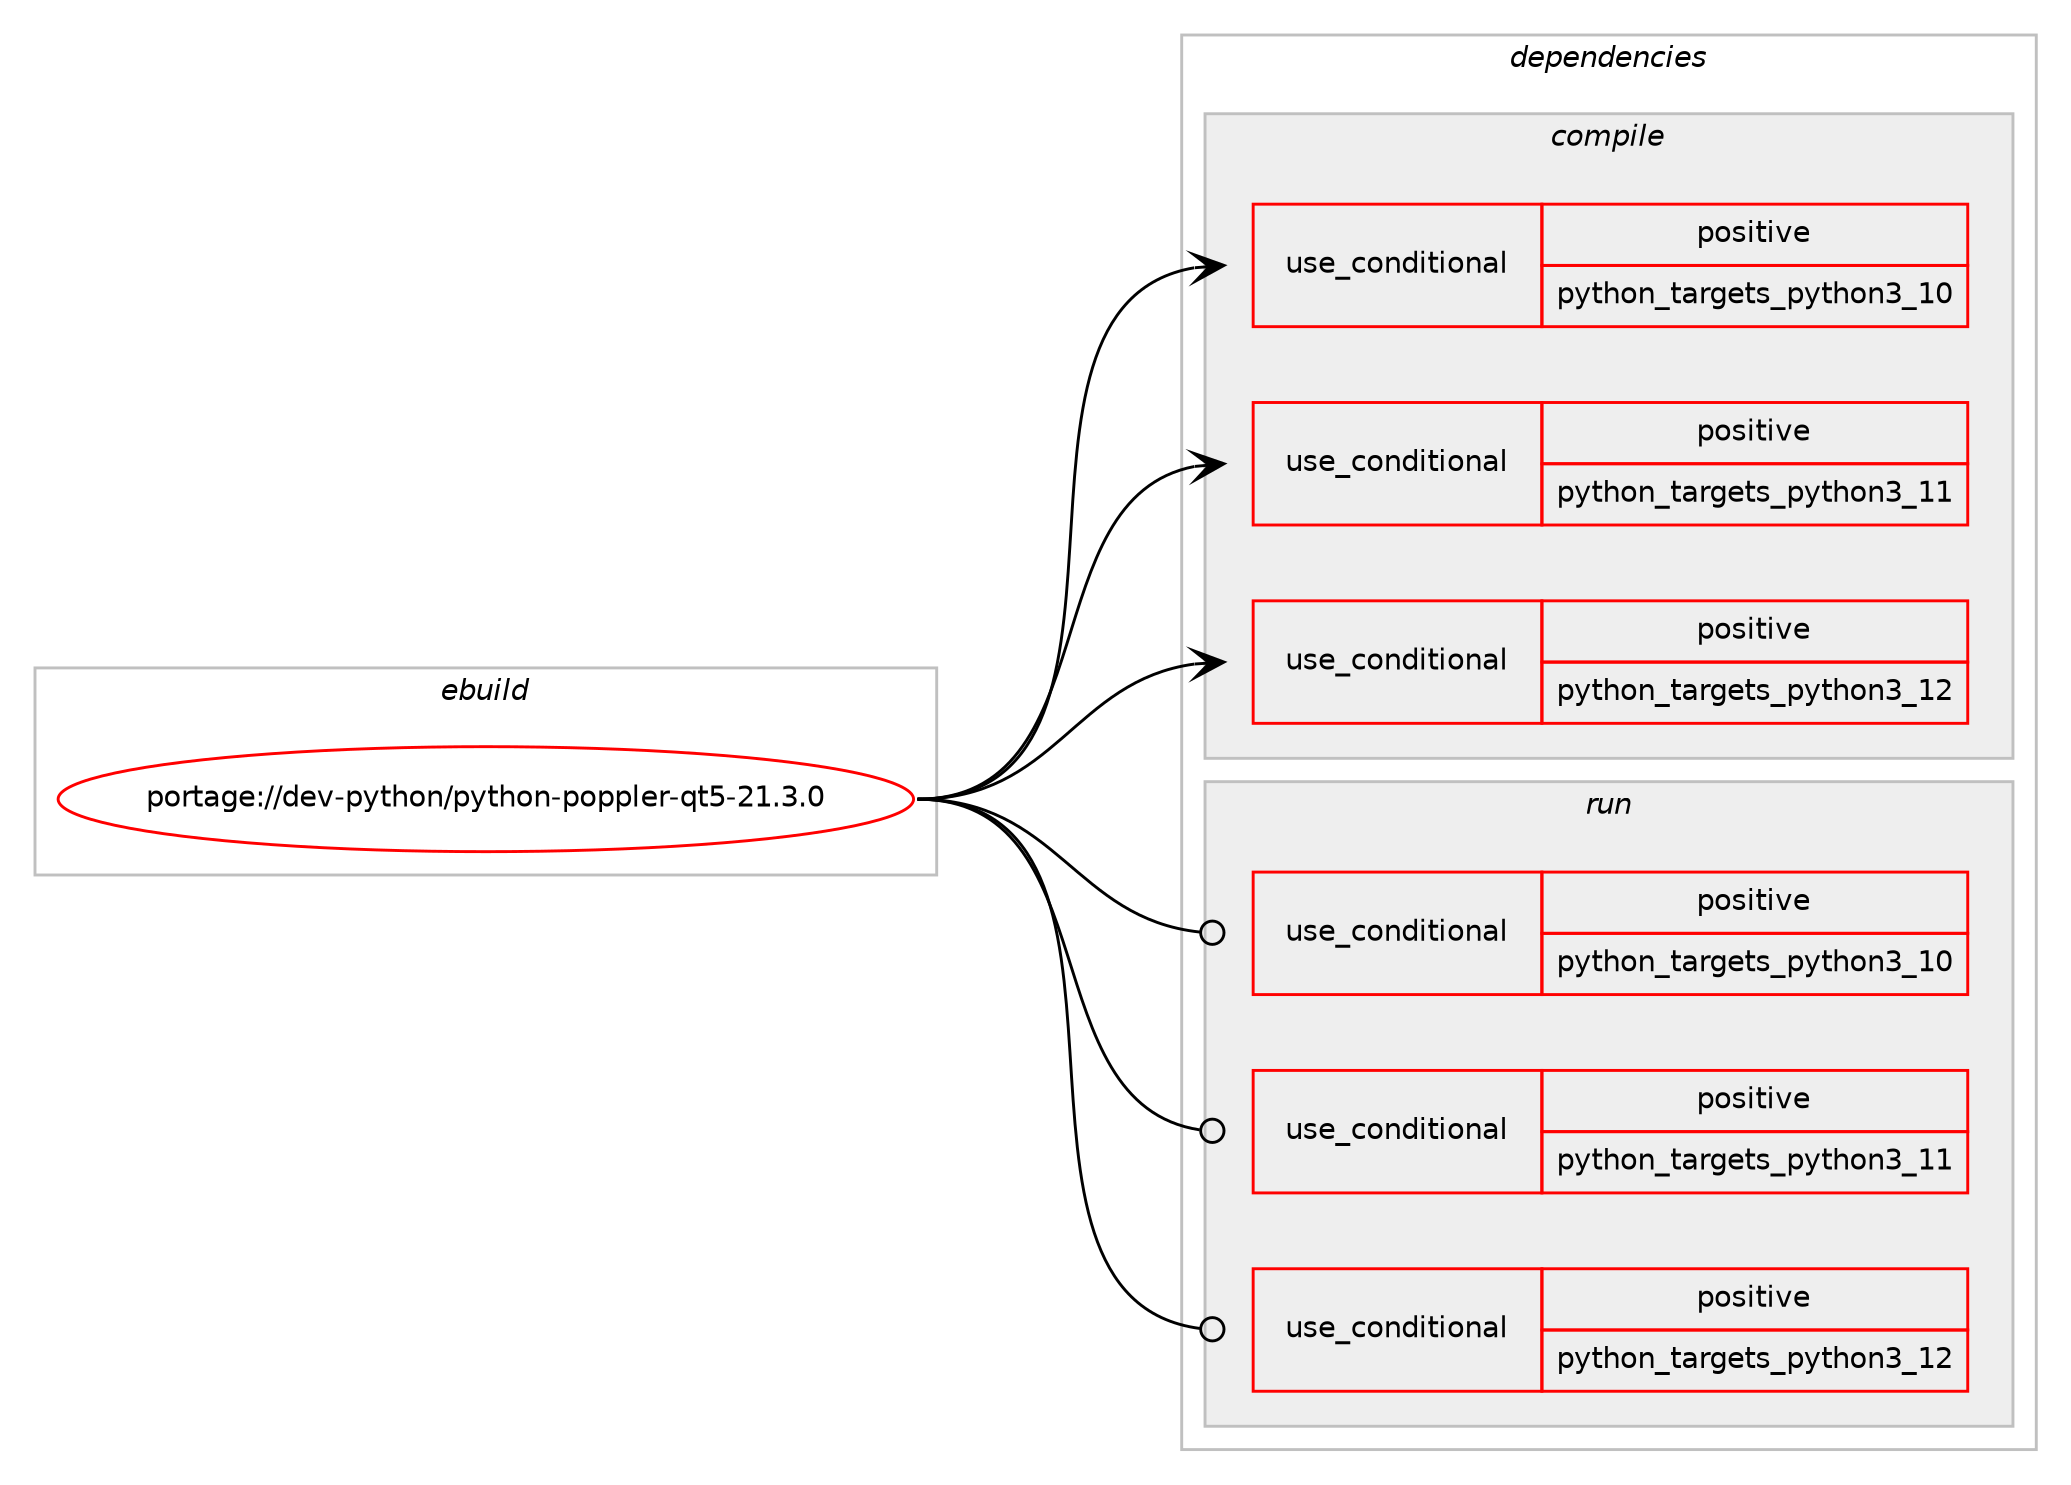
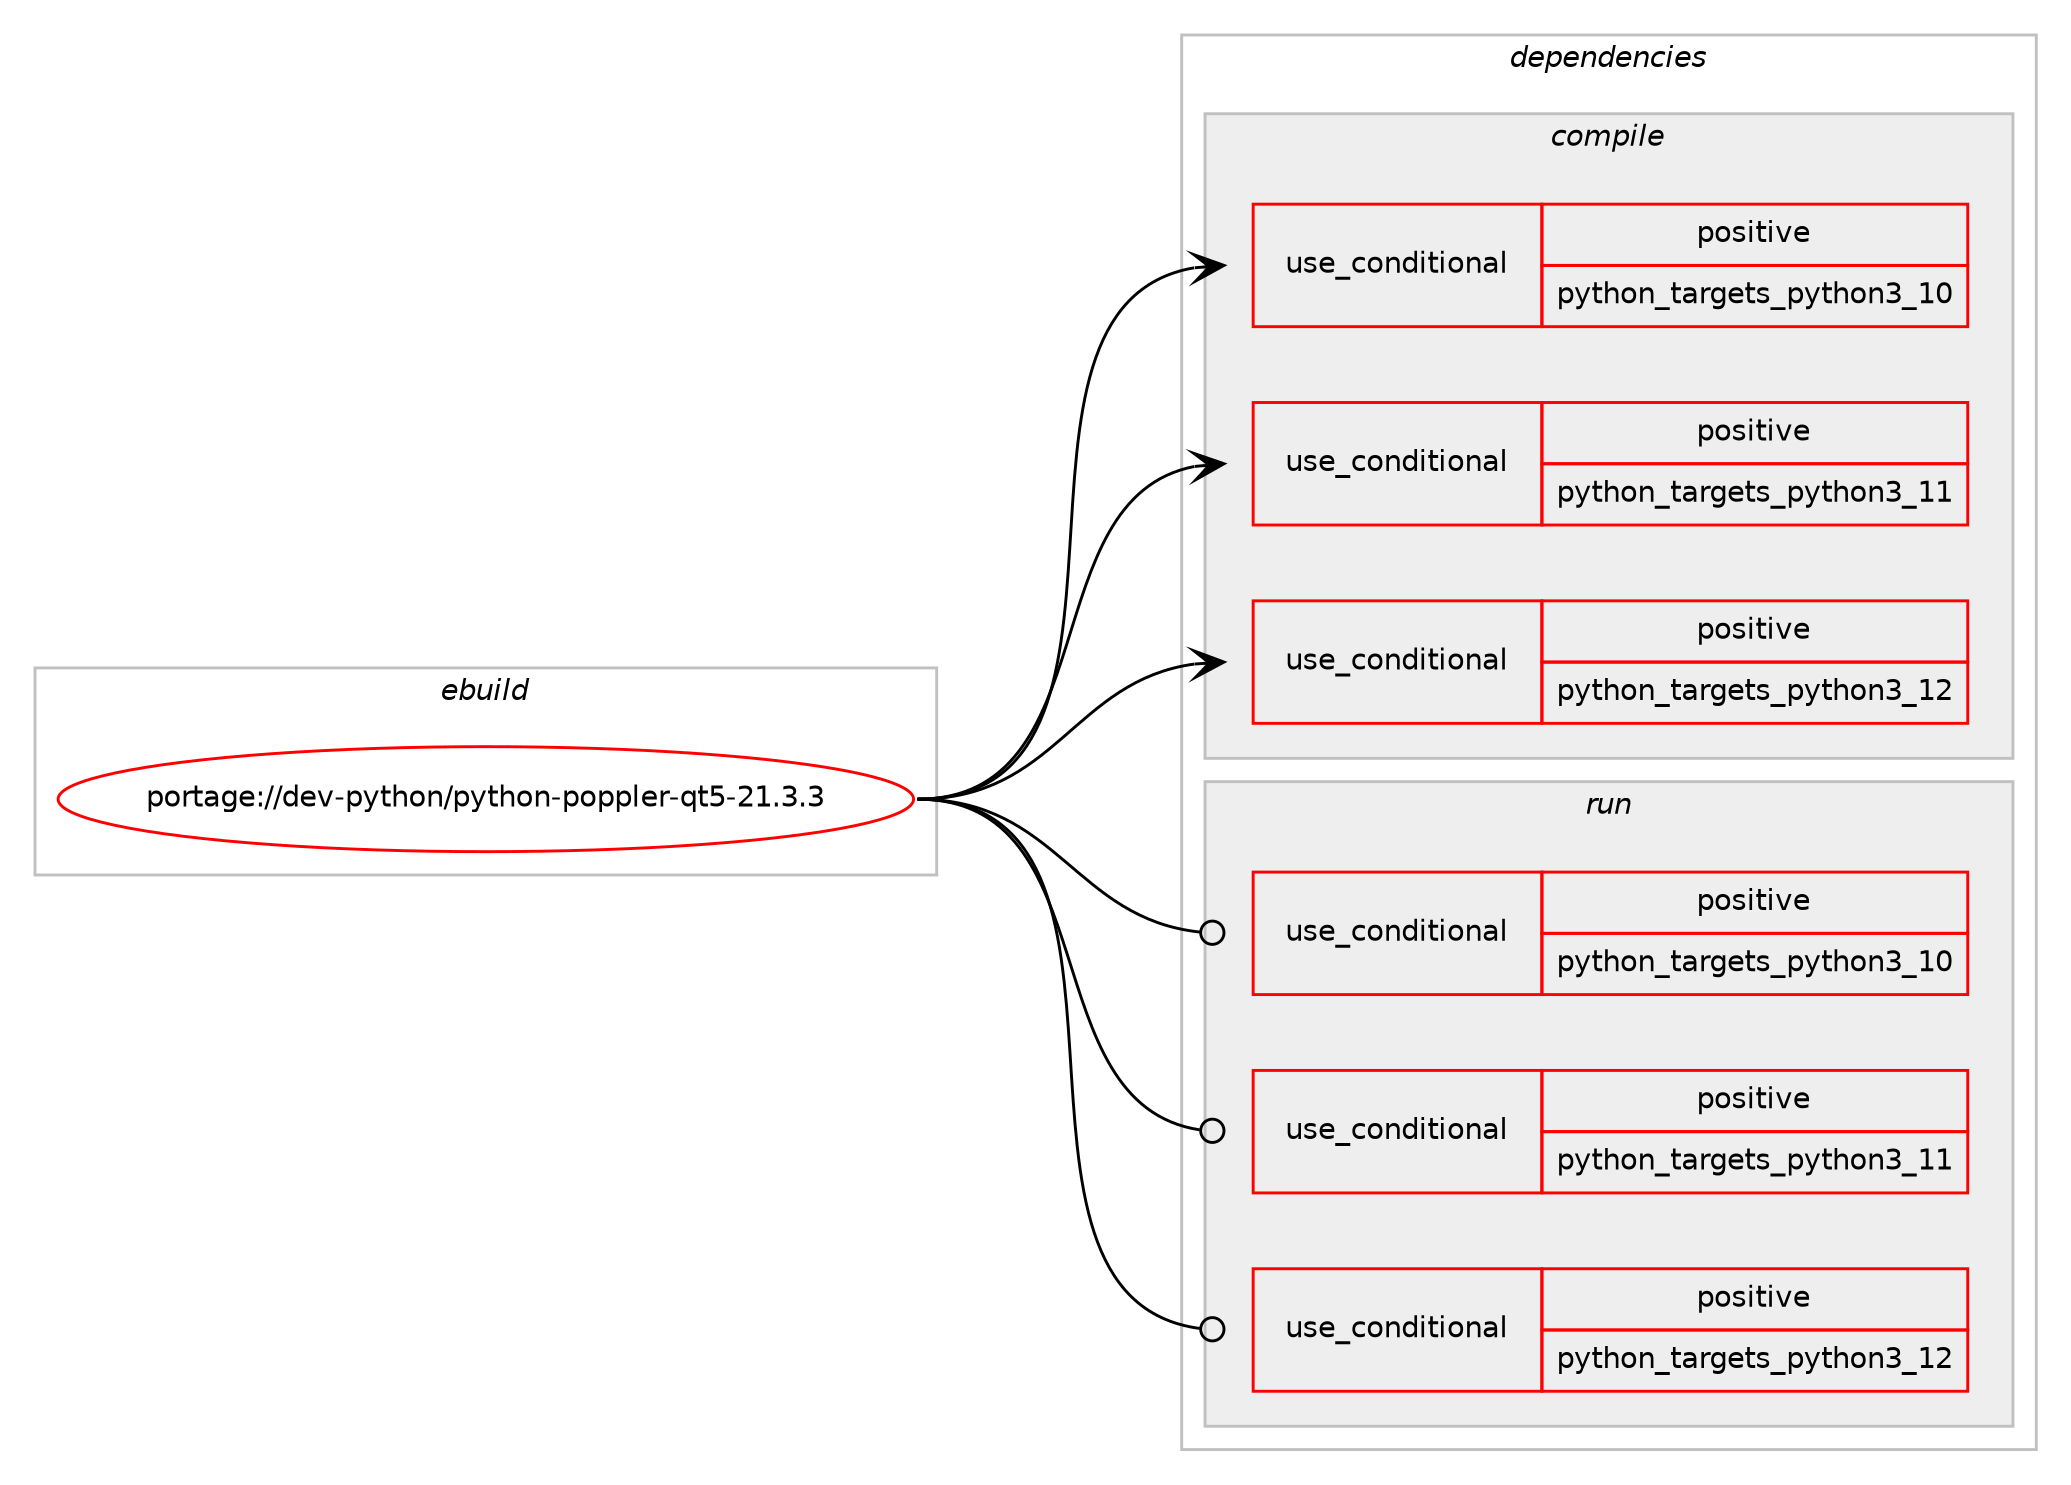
(486, 799) -> (486, 799)
